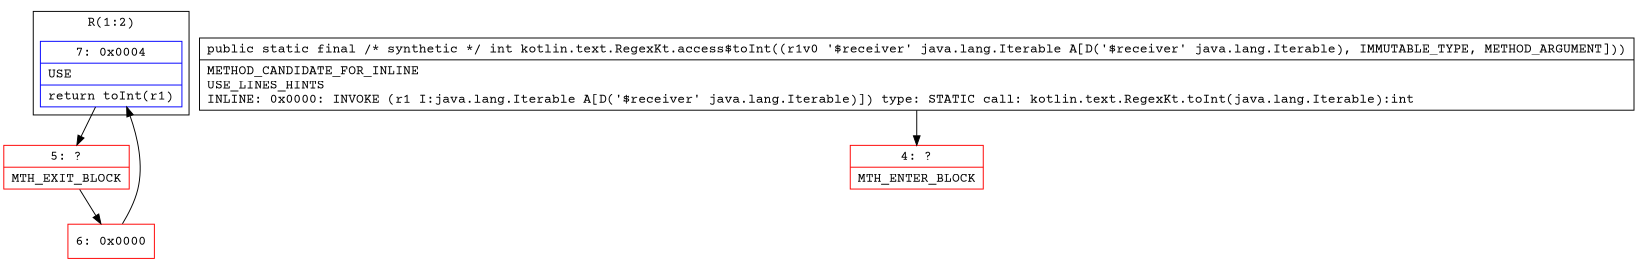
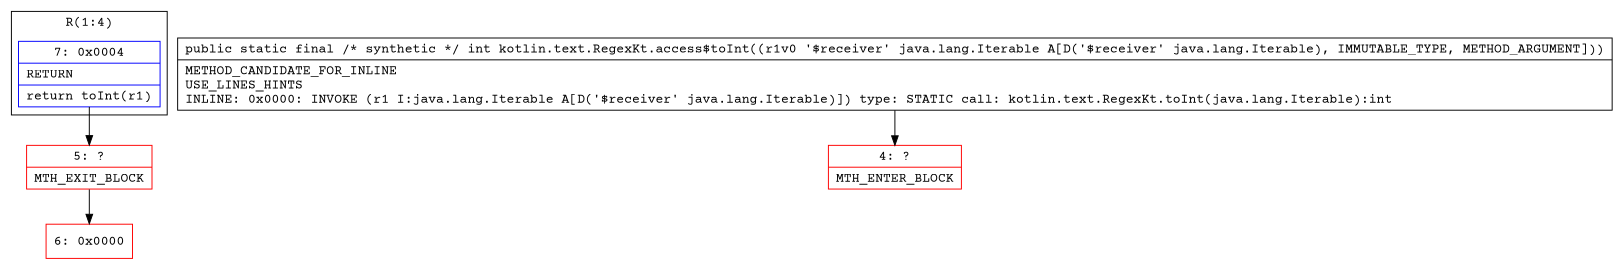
(111, 22) -> (89, 22)
(60, 74) -> (50, 74)
(140, 171) -> none
